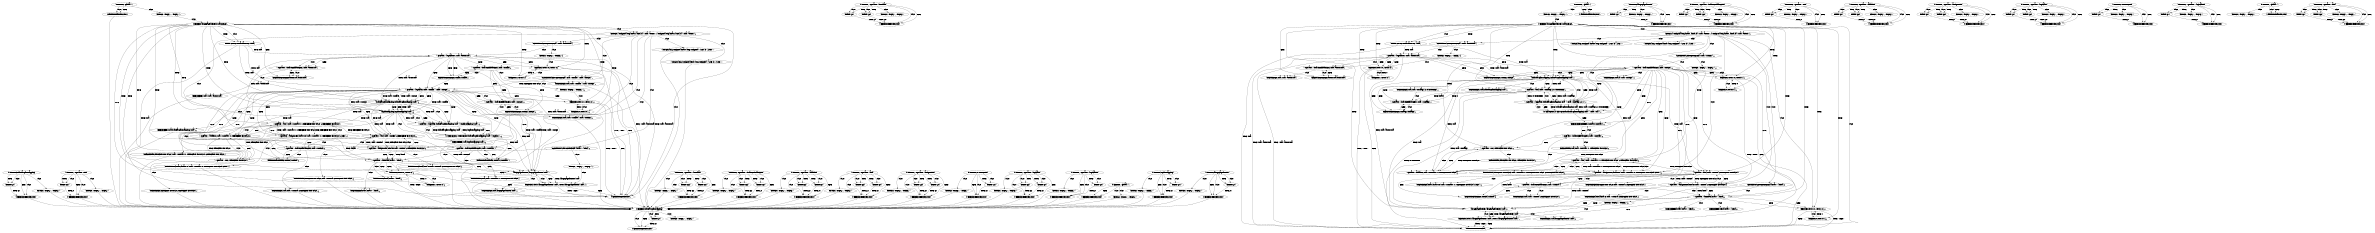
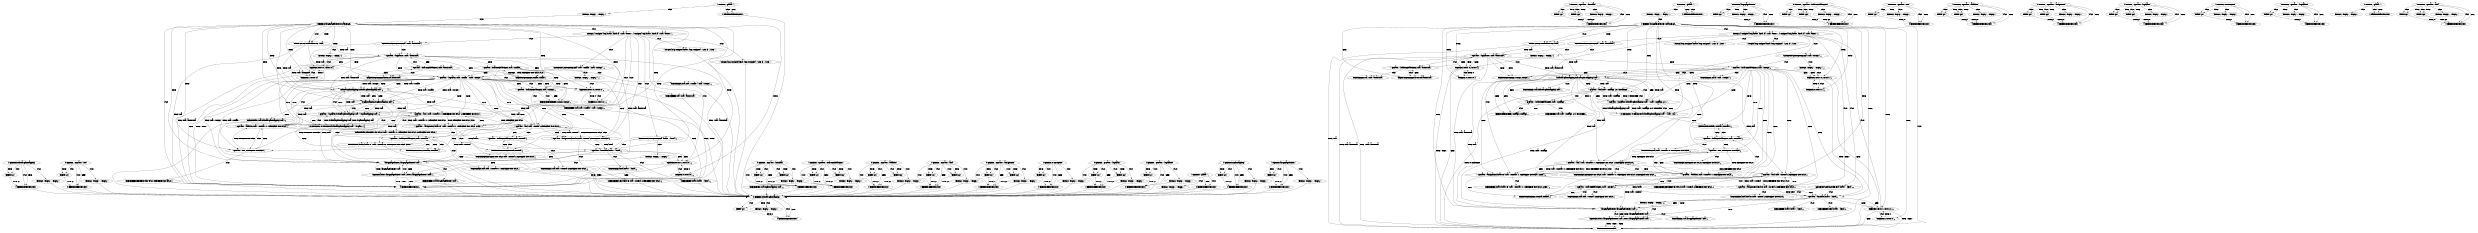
(467, 73) -> (512, 73)
(441, 84) -> (481, 73)
(1415, 96) -> (1555, 108)
(1439, 96) -> (1577, 96)
(1404, 107) -> (1521, 108)
(1410, 107) -> (1536, 108)
(418, 133) -> none
